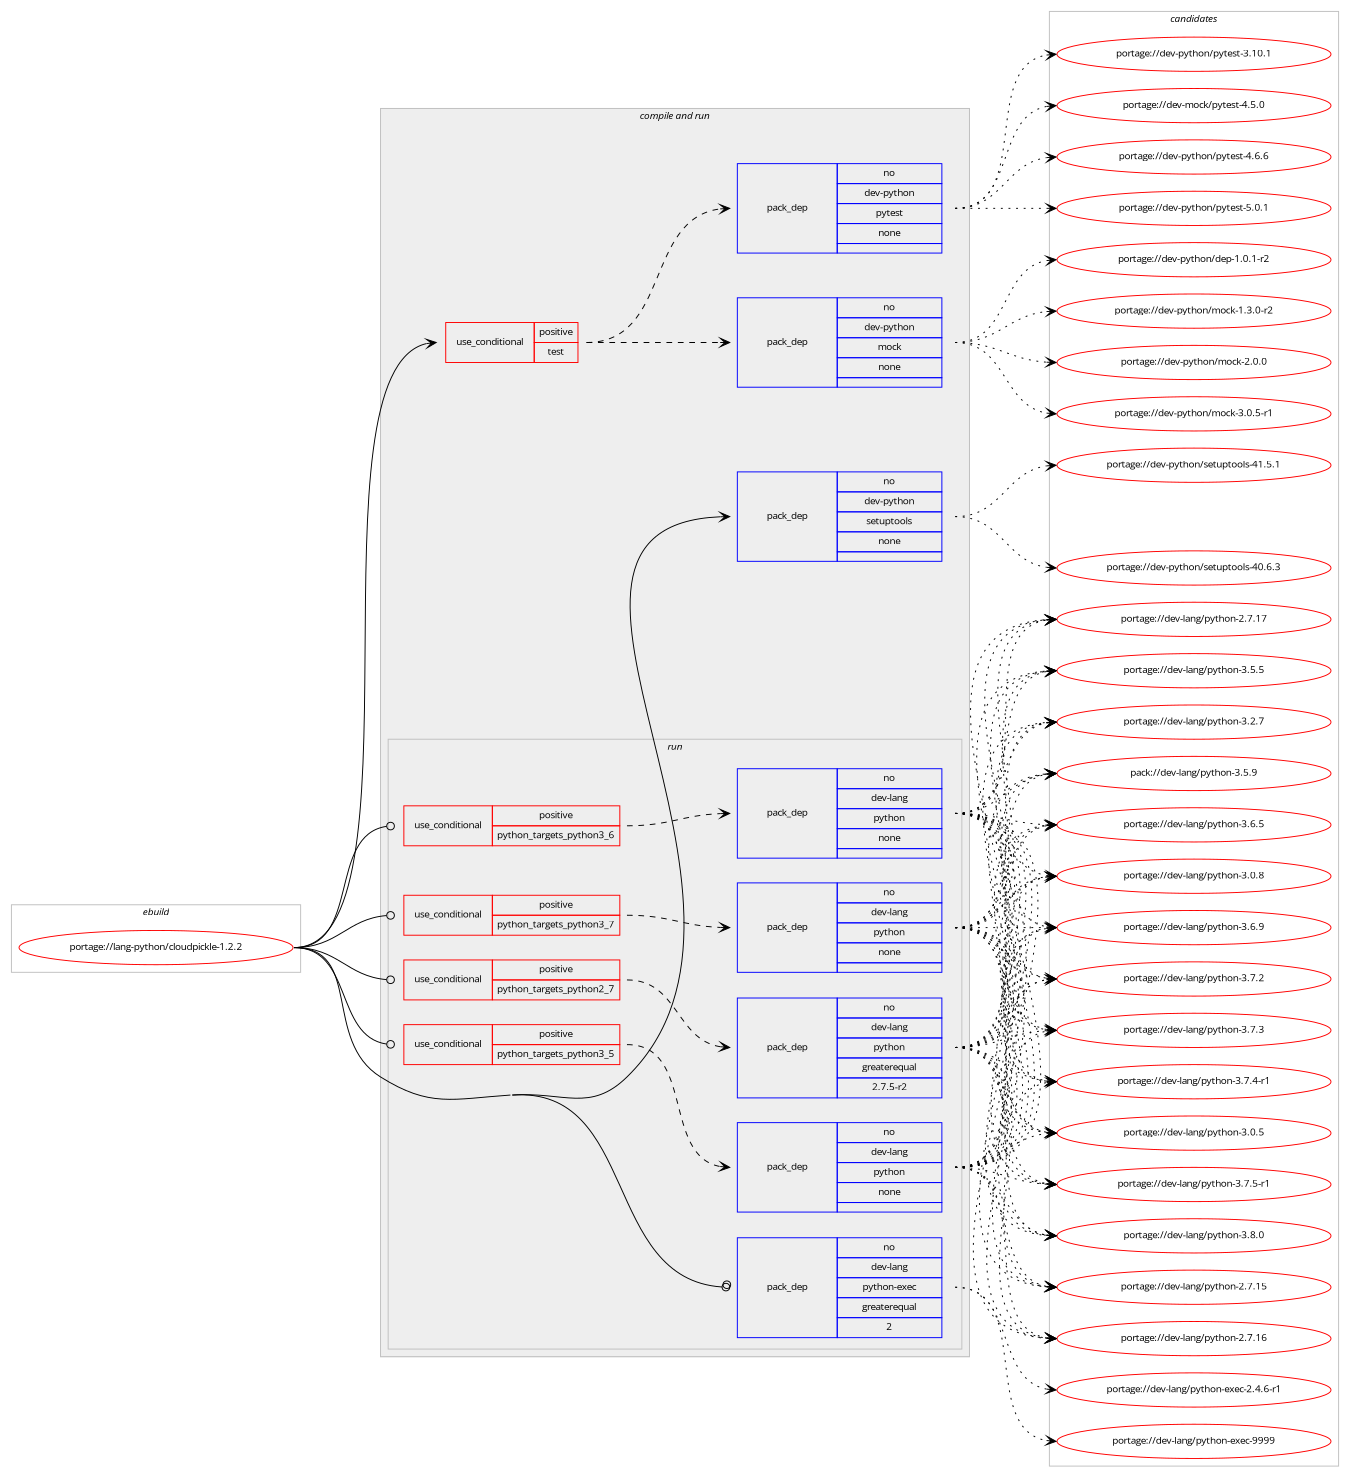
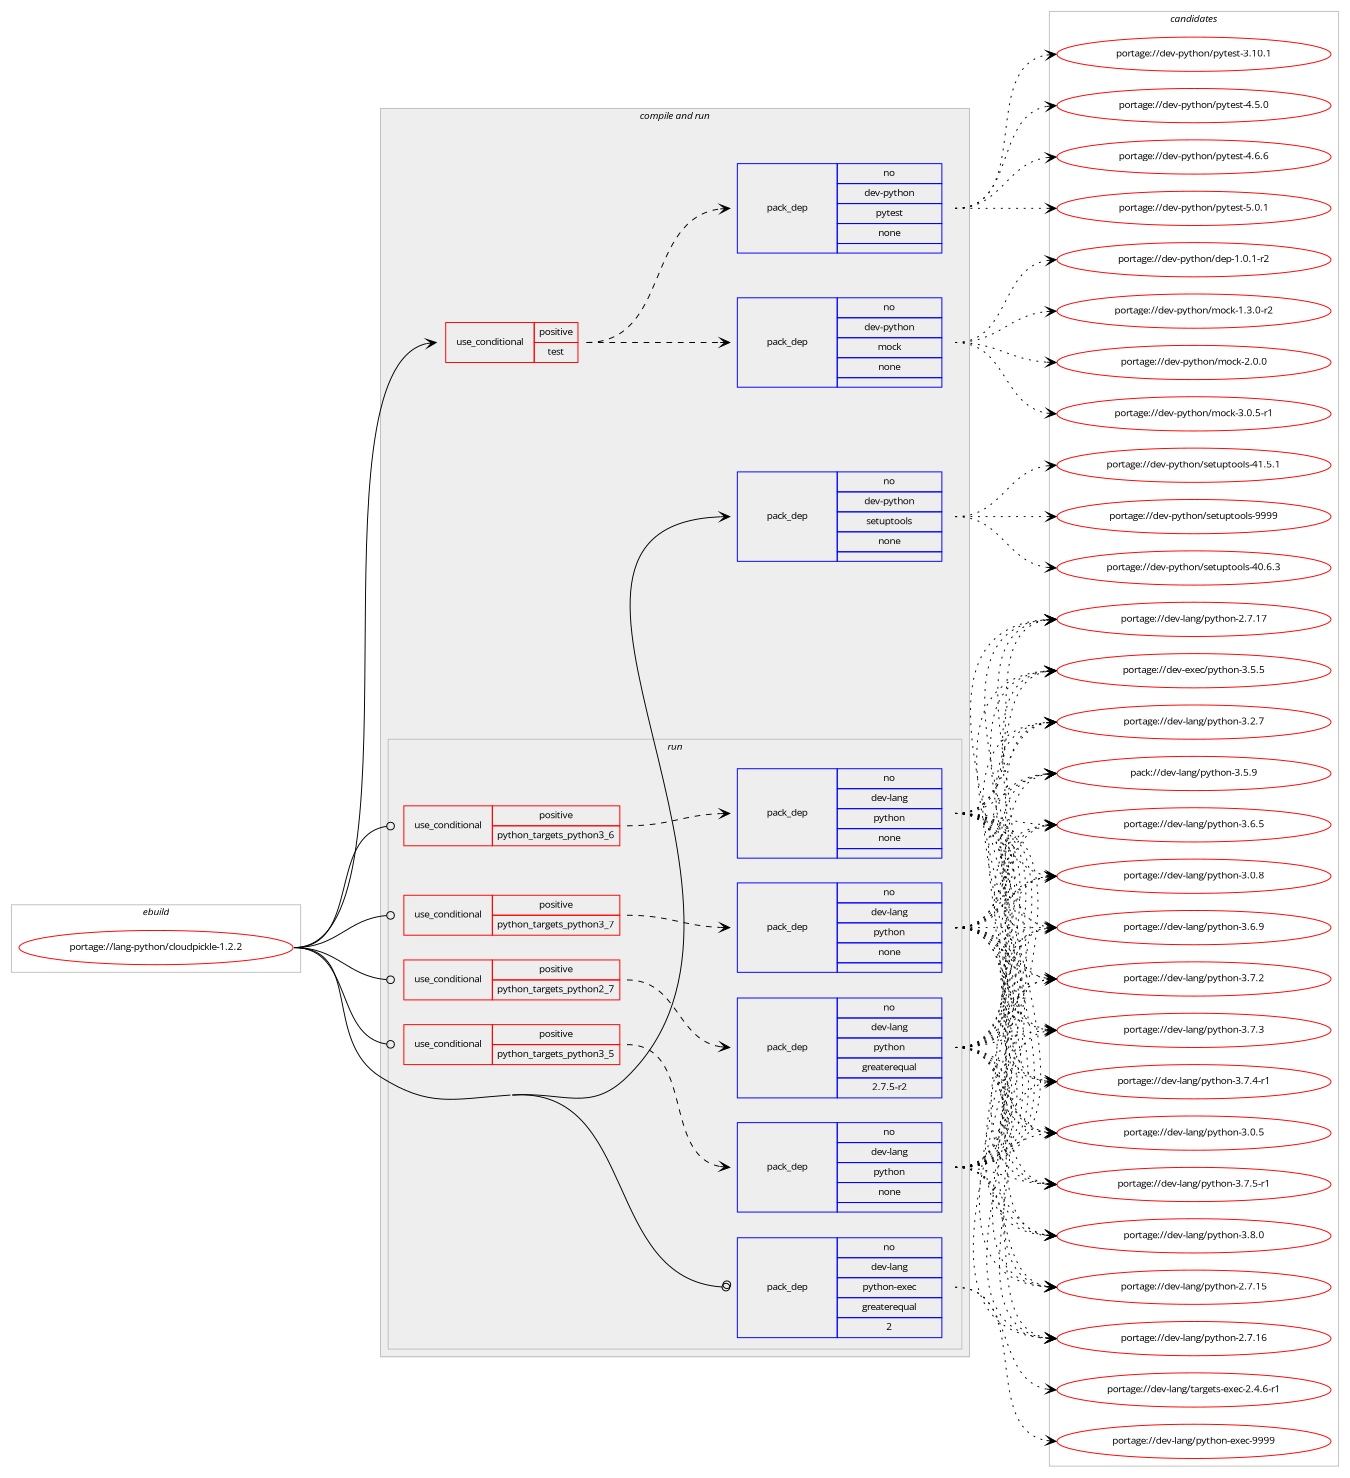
(1194, 106) -> (1194, 106)
none -> (1194, 517)
(1194, 671) -> (1194, 671)
(1194, 1390) -> (1194, 1390)
